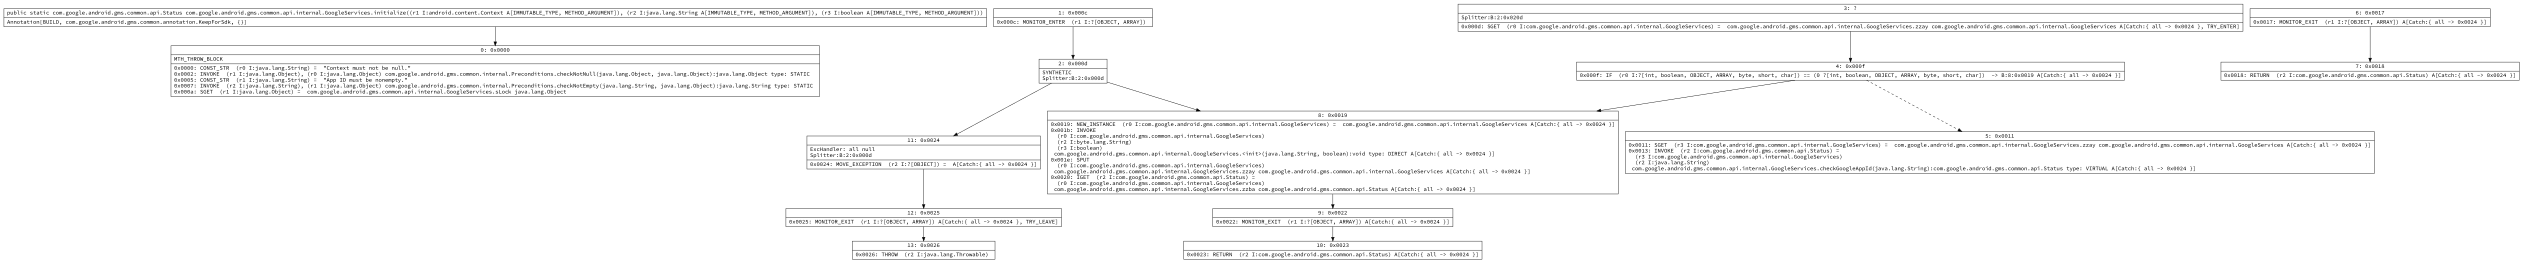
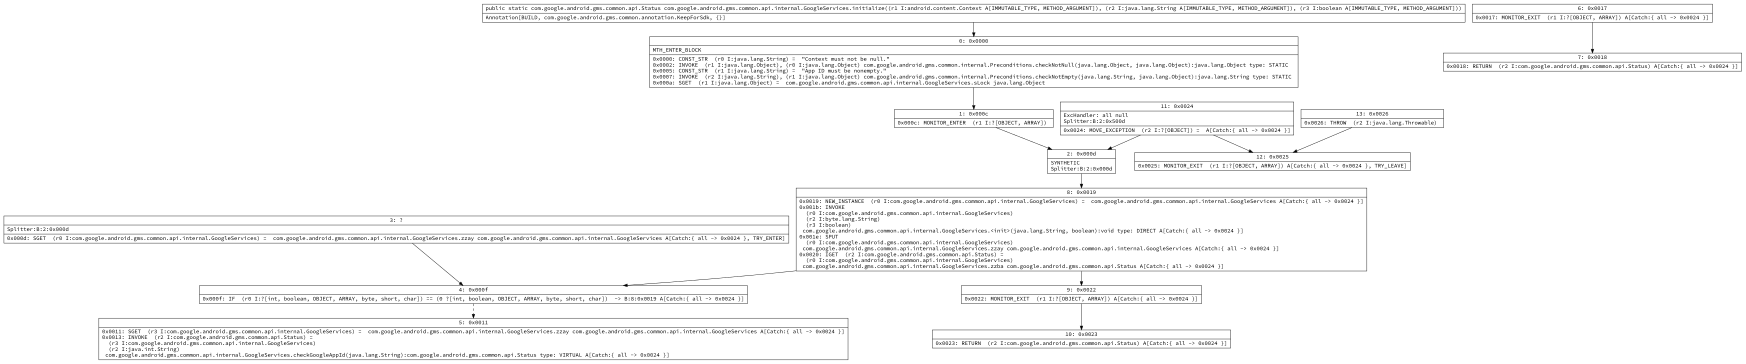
(1492, 17) -> (38, 229)
(198, 59) -> (677, 50)
(1698, 95) -> (712, 279)
none -> (974, 96)
(1004, 109) -> (1126, 141)
(841, 155) -> (1094, 121)
(1669, 163) -> (141, 349)
(924, 232) -> (1324, 139)
